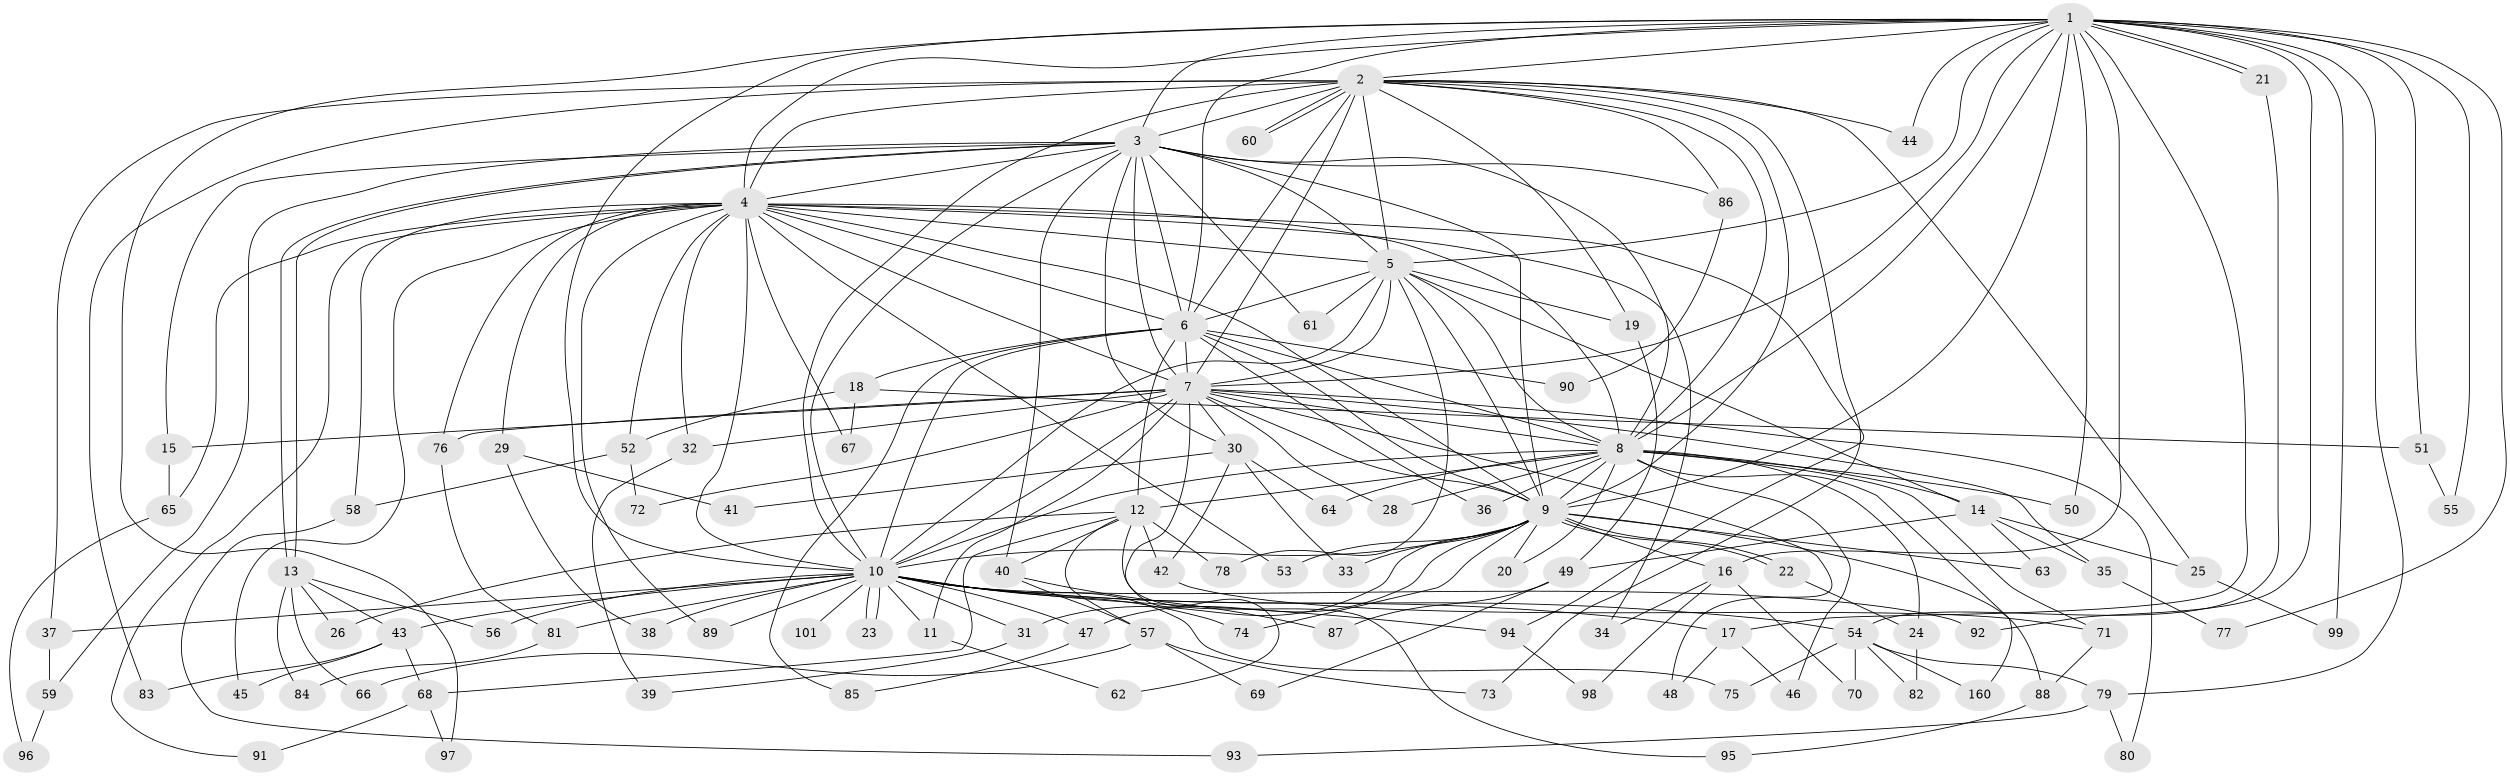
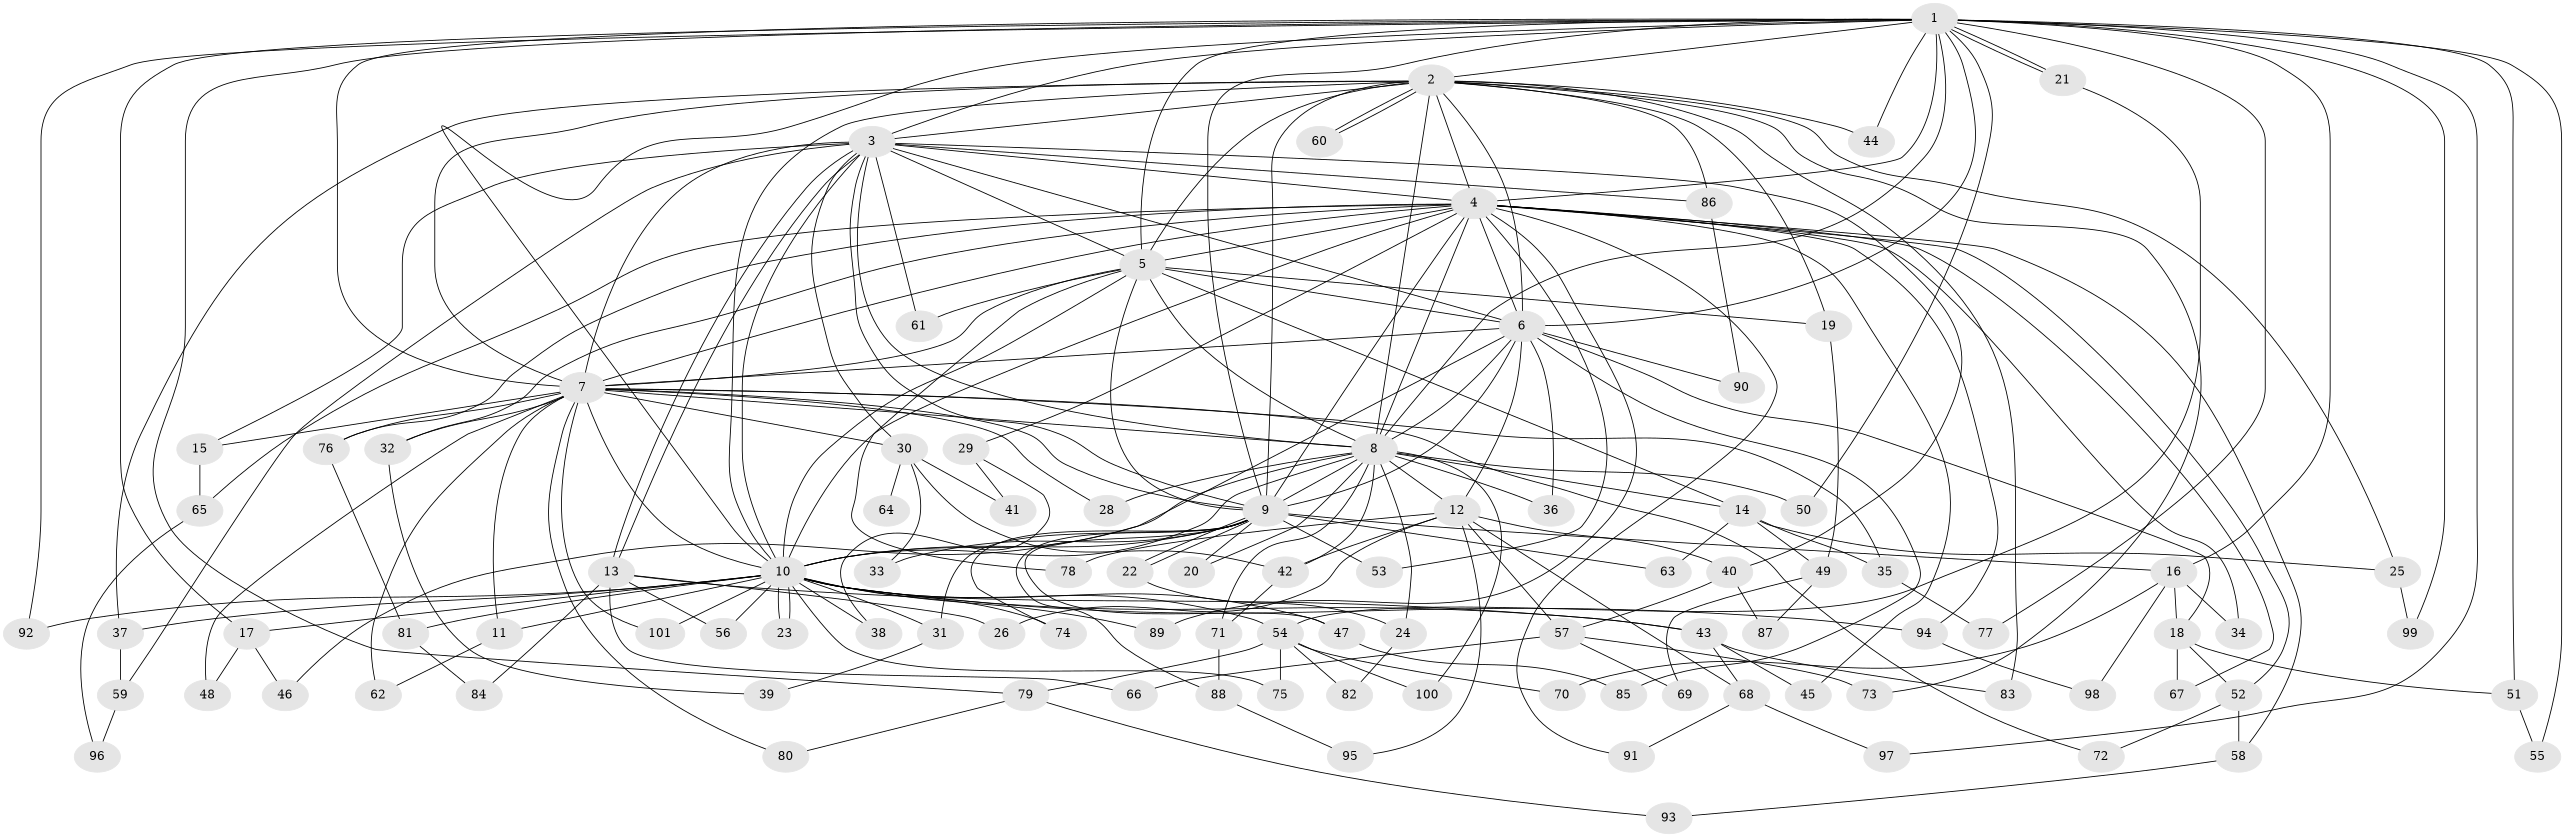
(1408, 482) -> (1353, 531)
none -> (563, 531)
none -> (2176, 603)
(1980, 695) -> (1427, 695)
